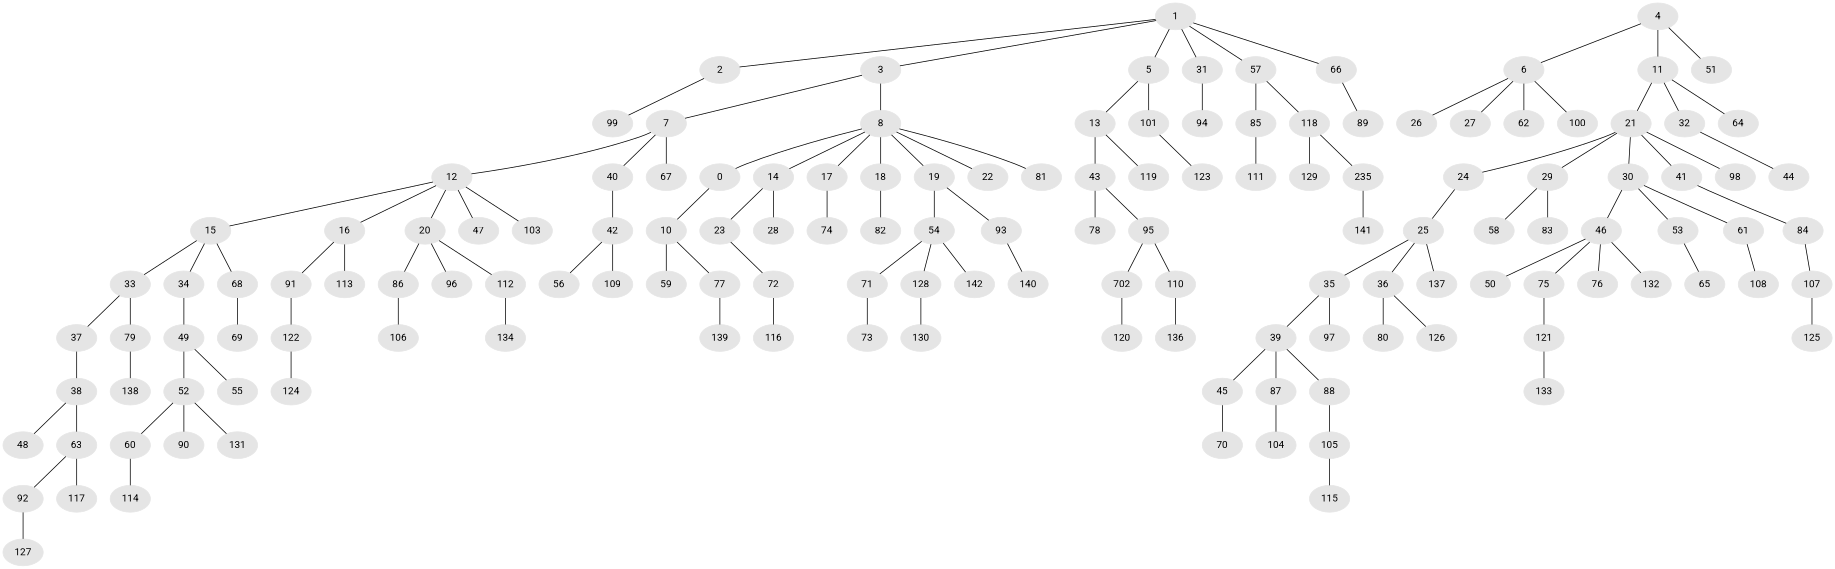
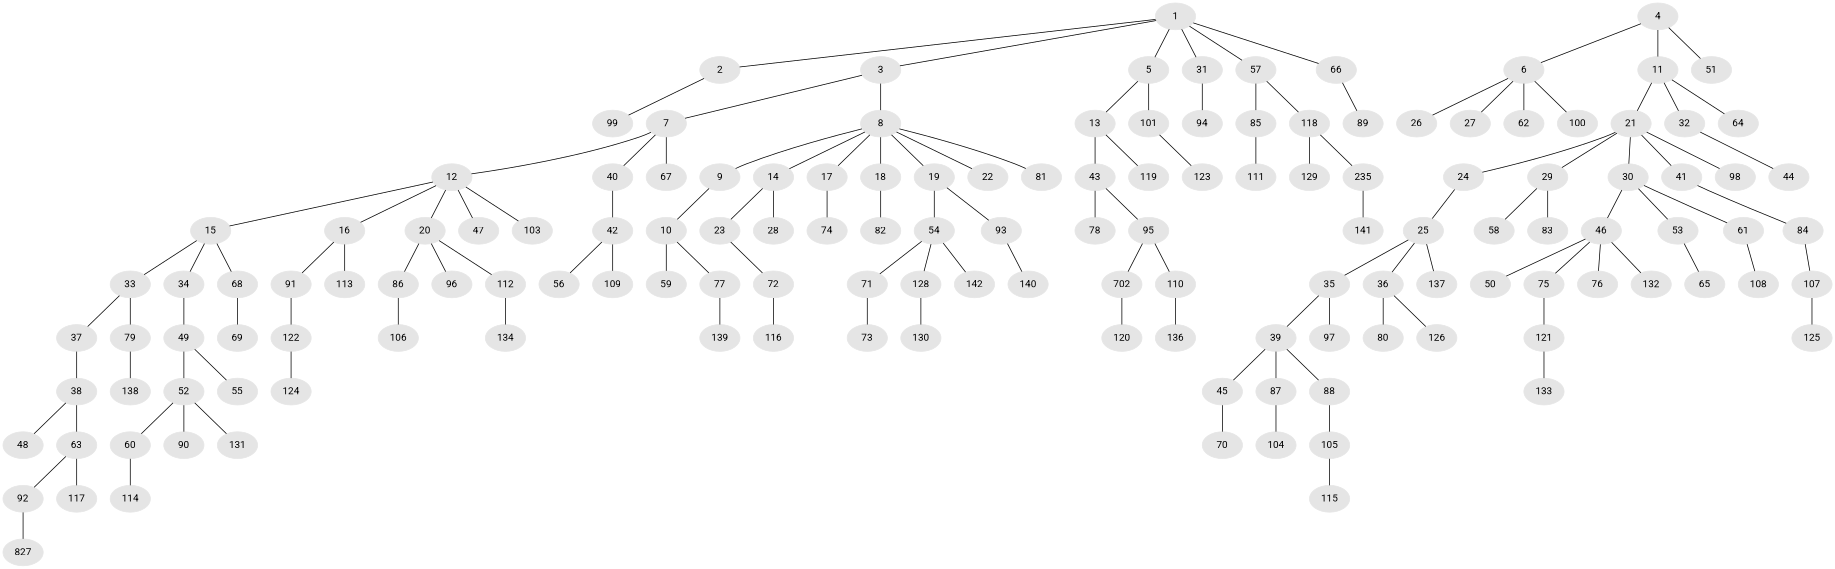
(720, 177) -> (720, 177)
(23, 552) -> (23, 552)
